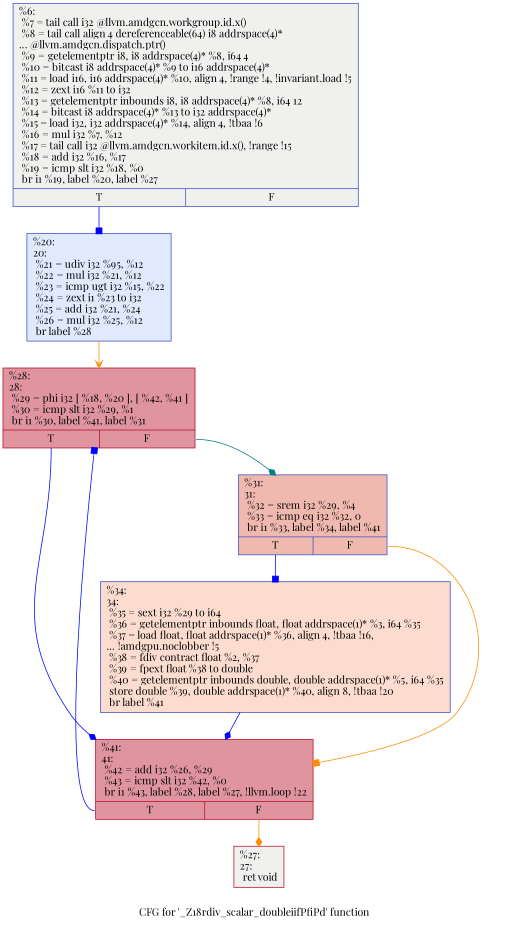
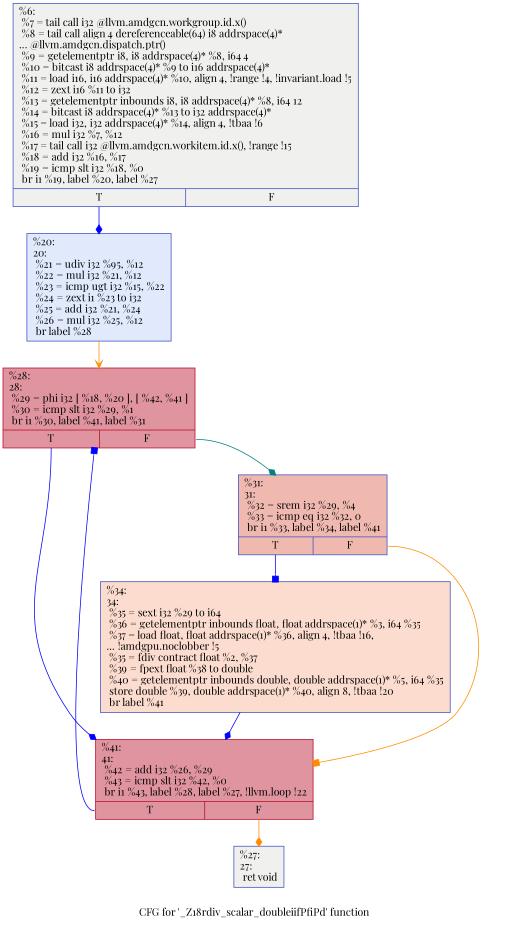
(99, 216) -> (99, 216)
(183, 658) -> (182, 658)
(259, 867) -> (259, 867)
